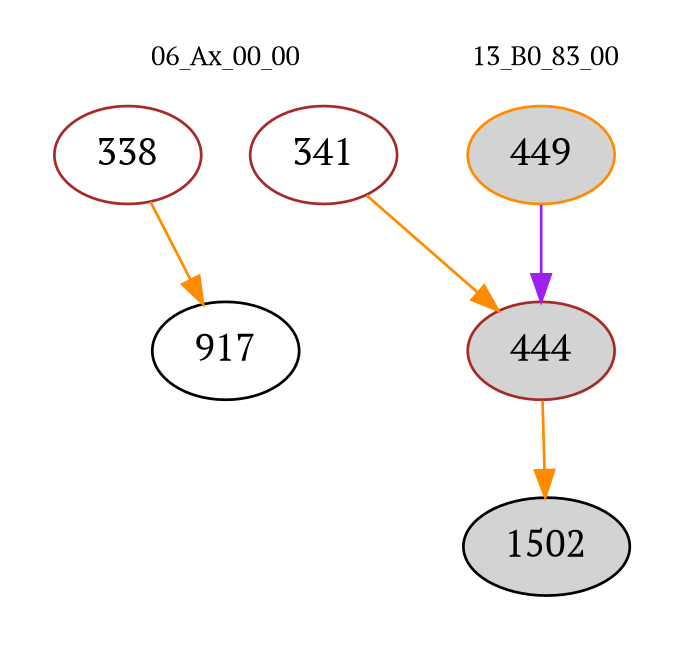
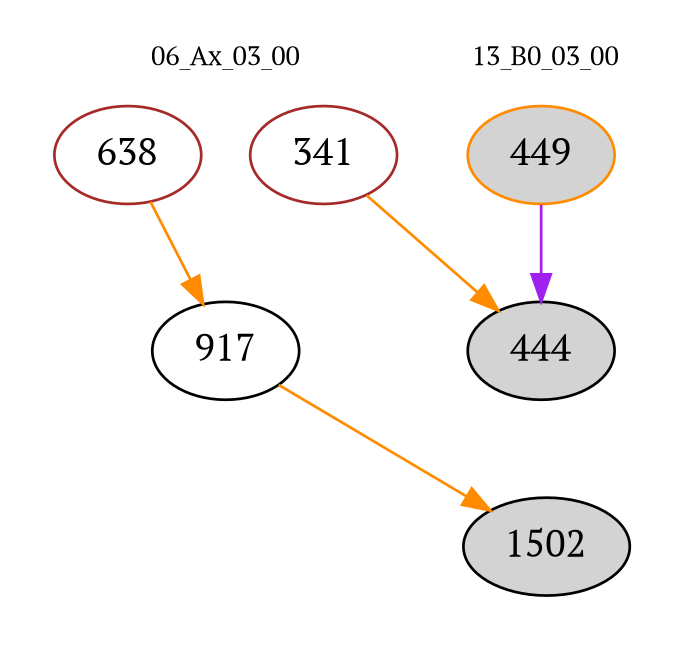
(226, 58) -> (226, 58)
(547, 58) -> (547, 58)
(128, 155) -> (128, 155)
(541, 351) -> (541, 351)
(544, 435) -> (373, 441)
